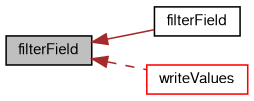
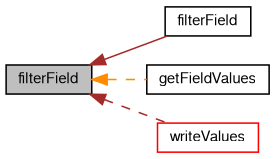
none -> (208, 80)
